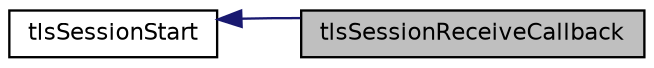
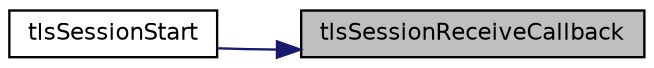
(271, 18) -> (247, 49)
